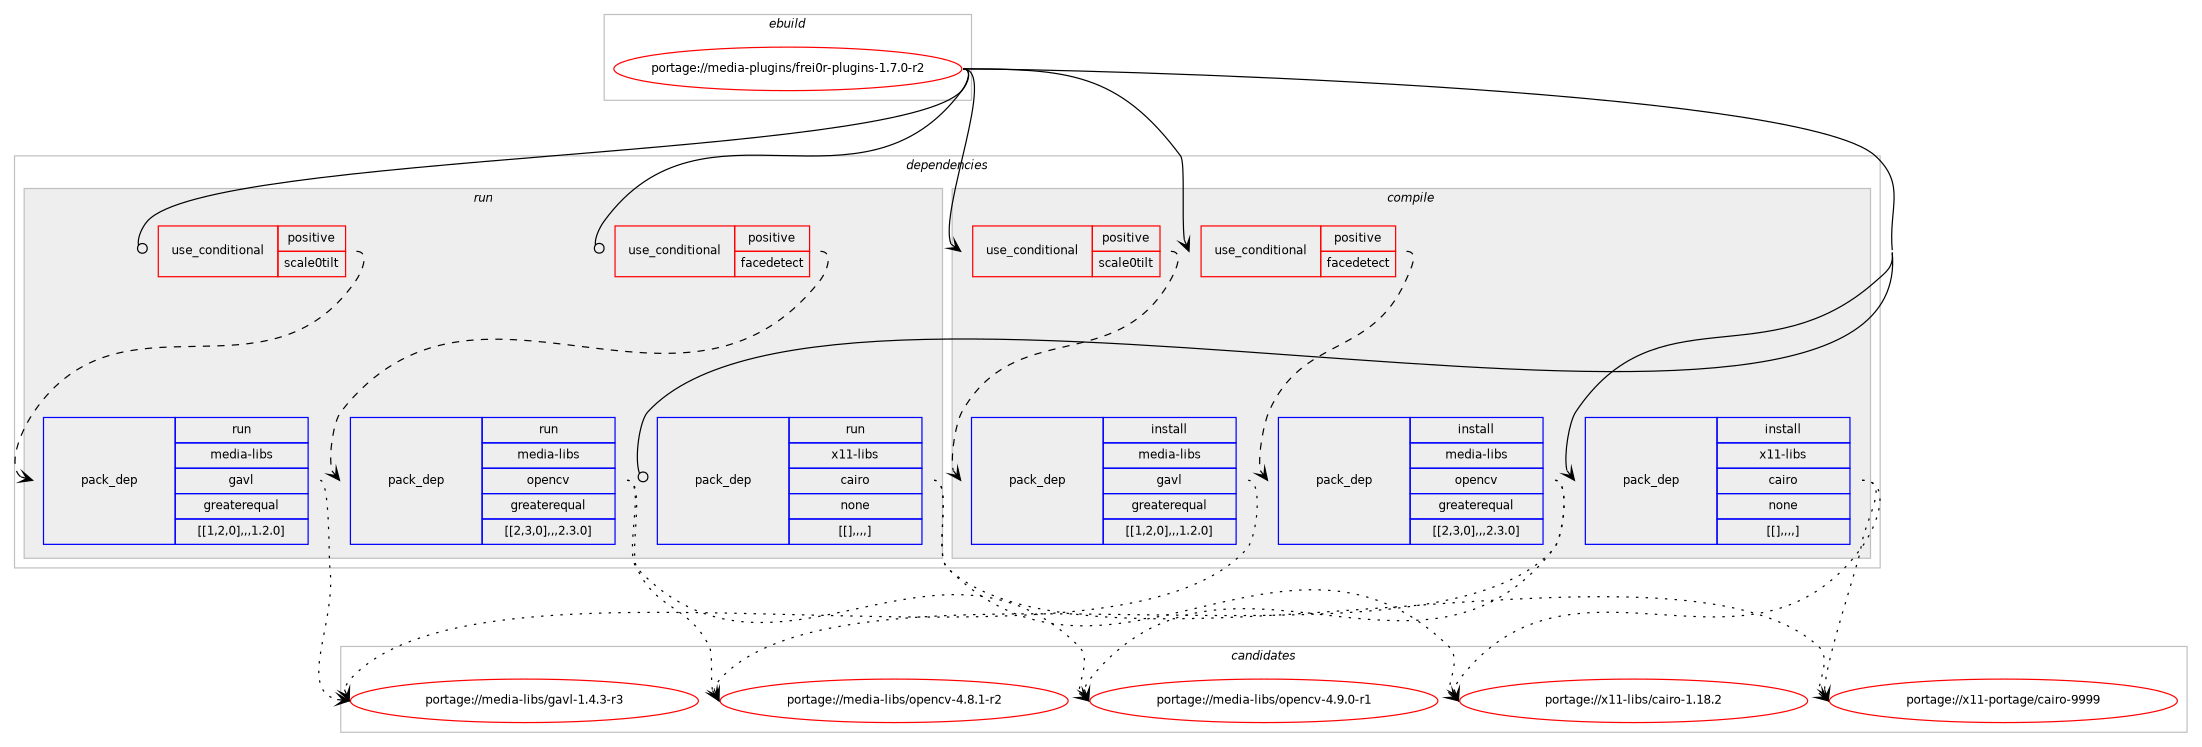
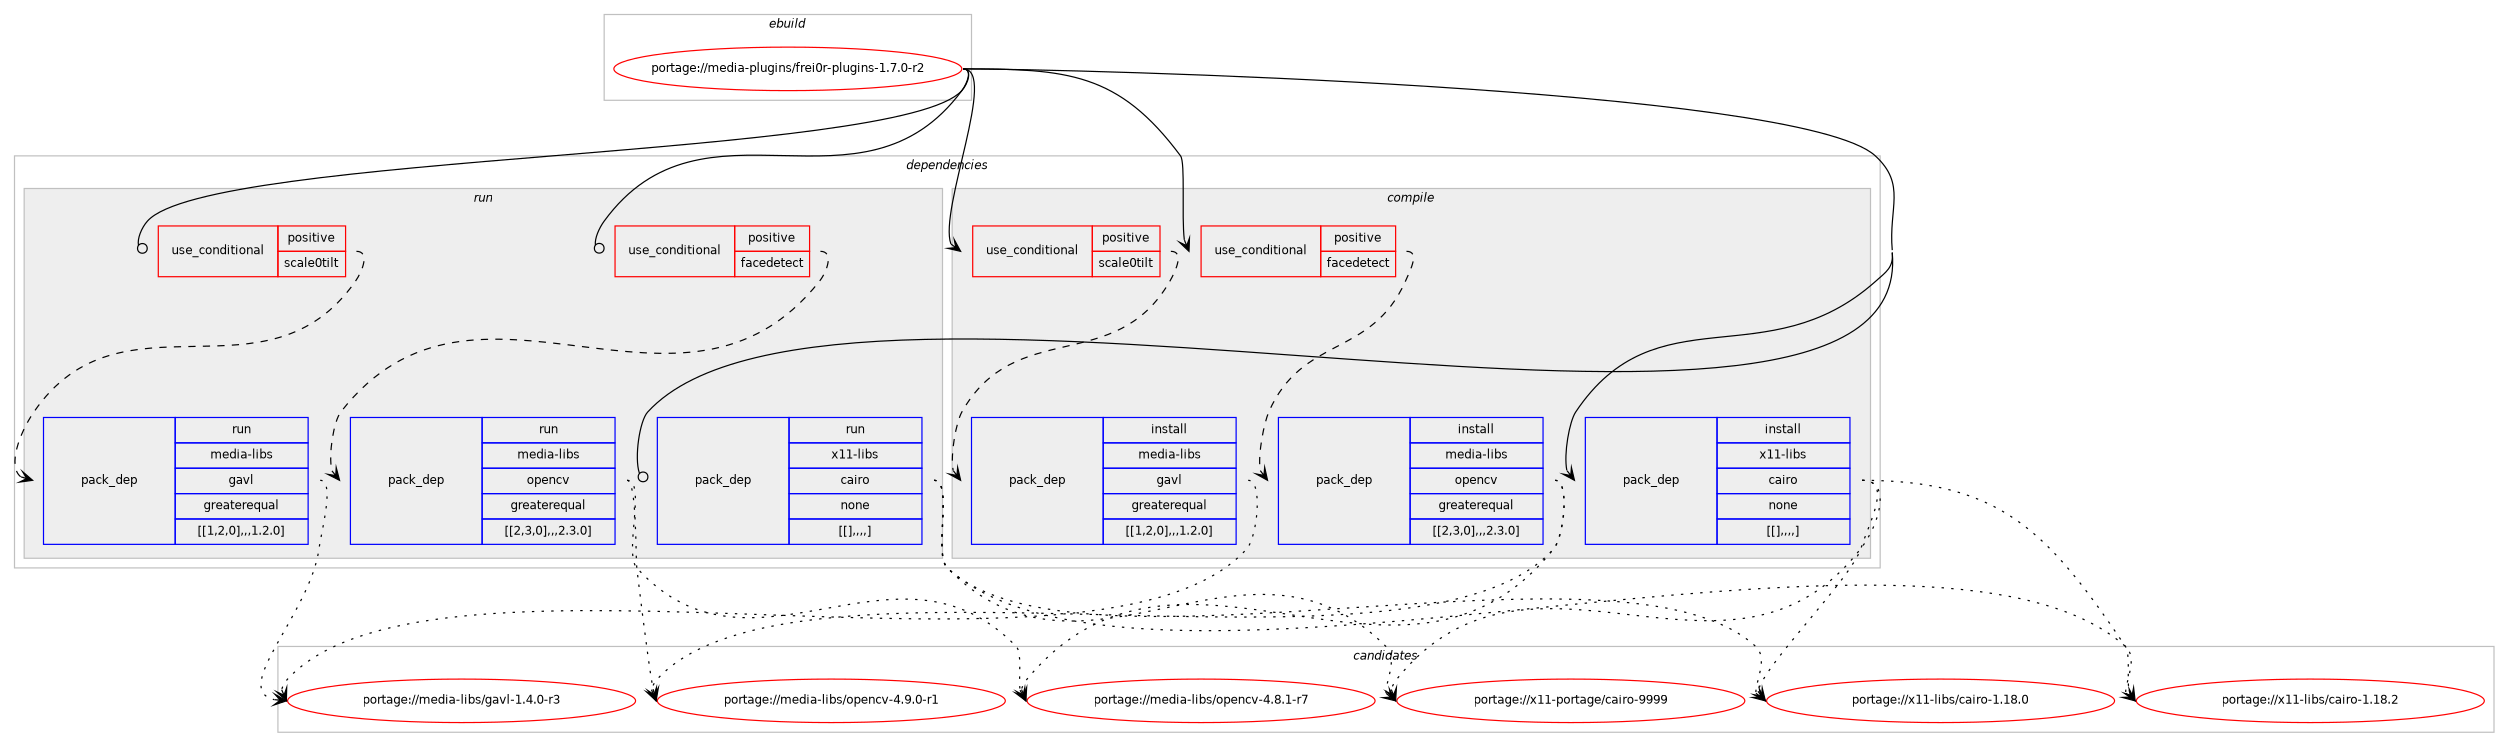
(524, 701) -> (462, 701)
(894, 701) -> (1201, 701)
none -> (1941, 701)
